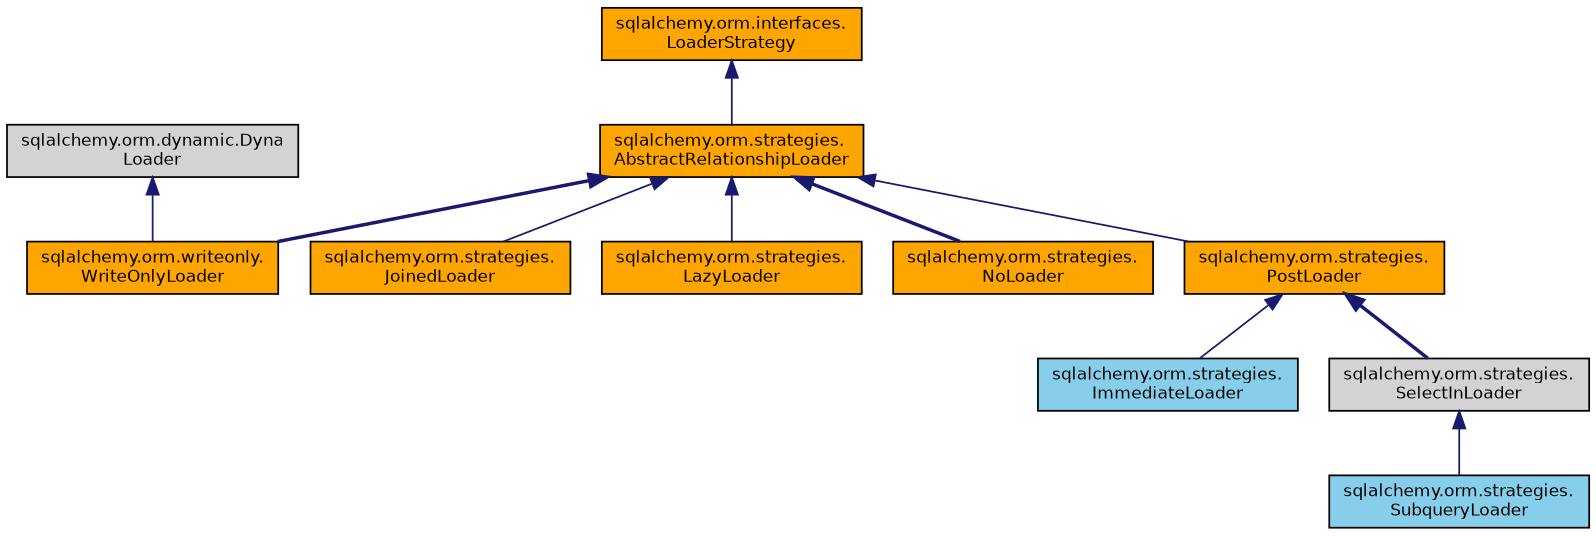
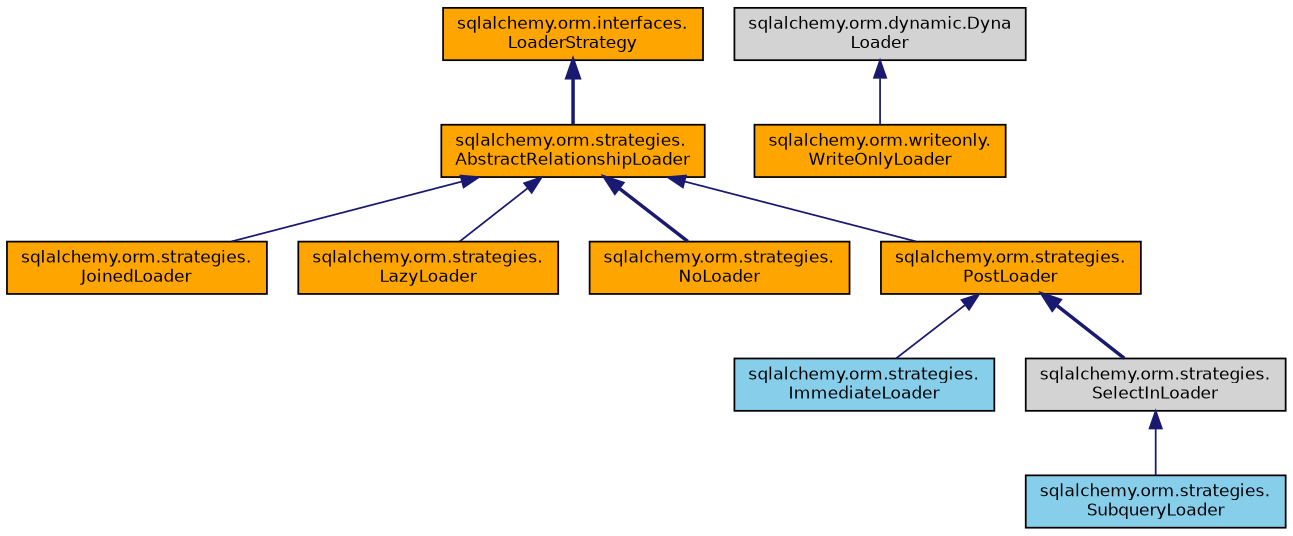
(732, 101) -> (573, 101)
(434, 211) -> none
